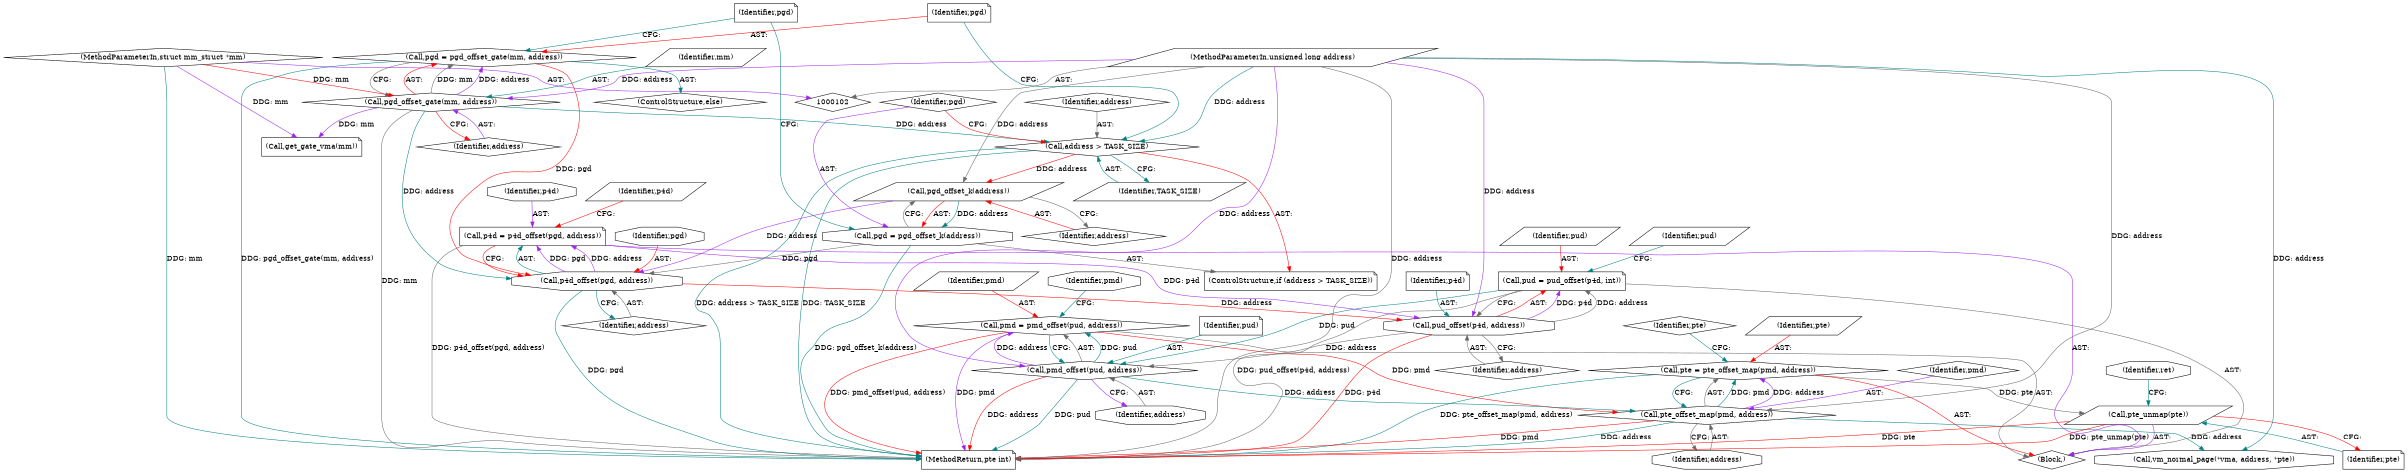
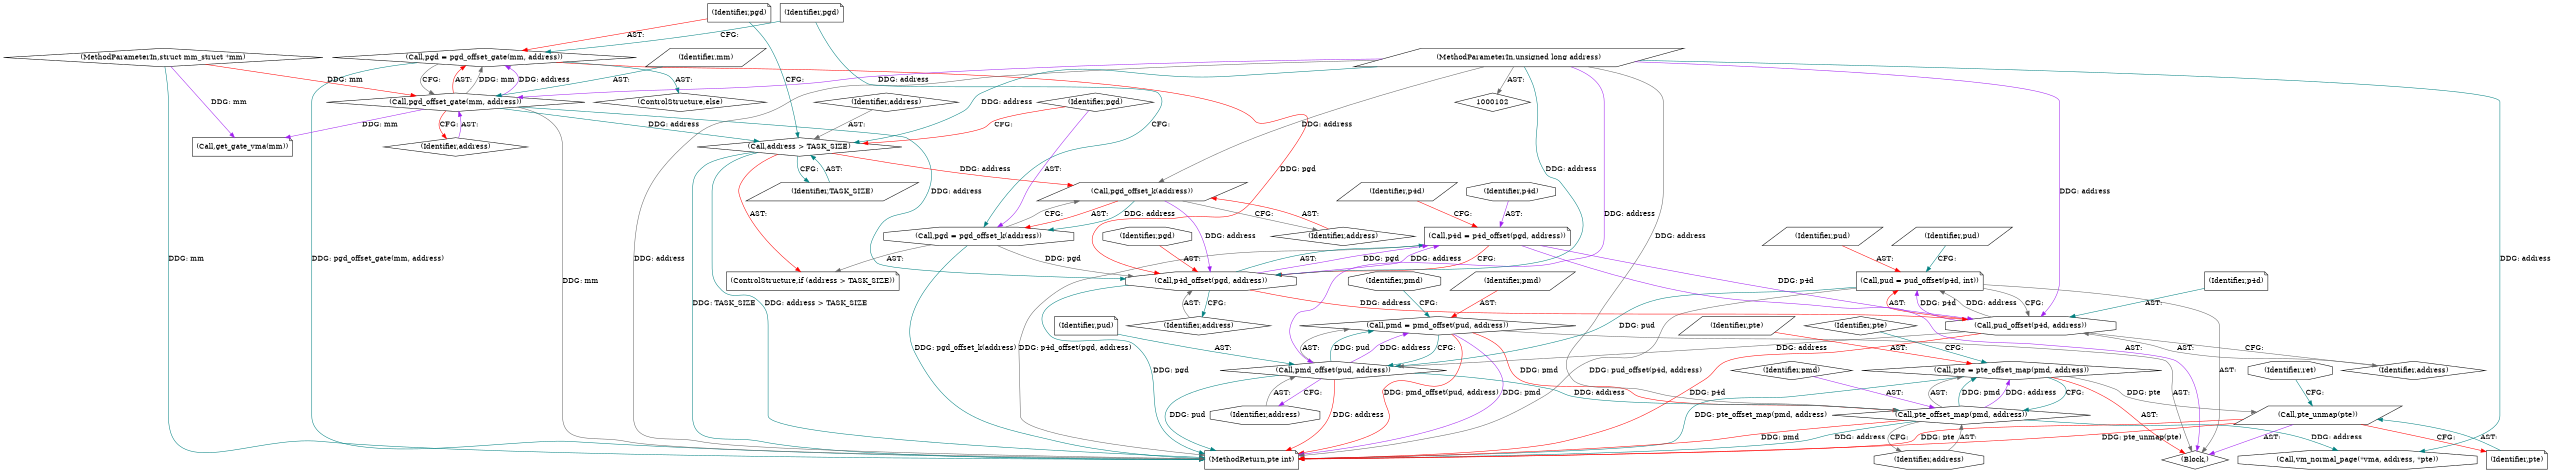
(525, 75) -> none
none -> (1542, 261)
